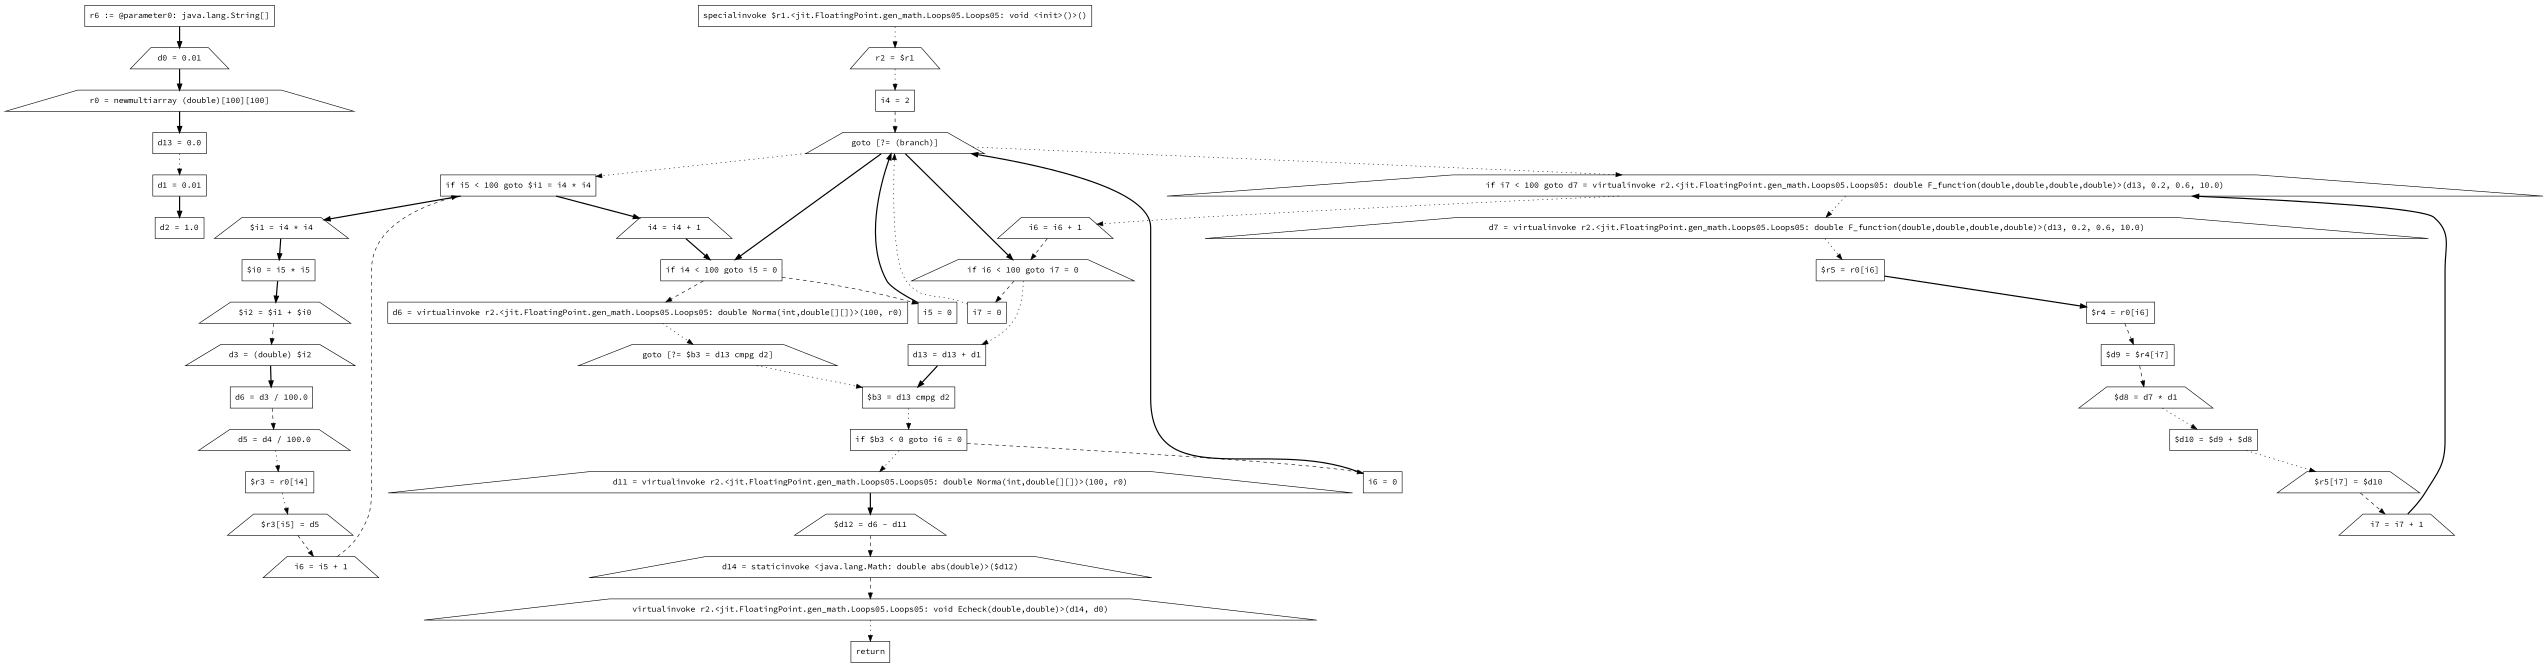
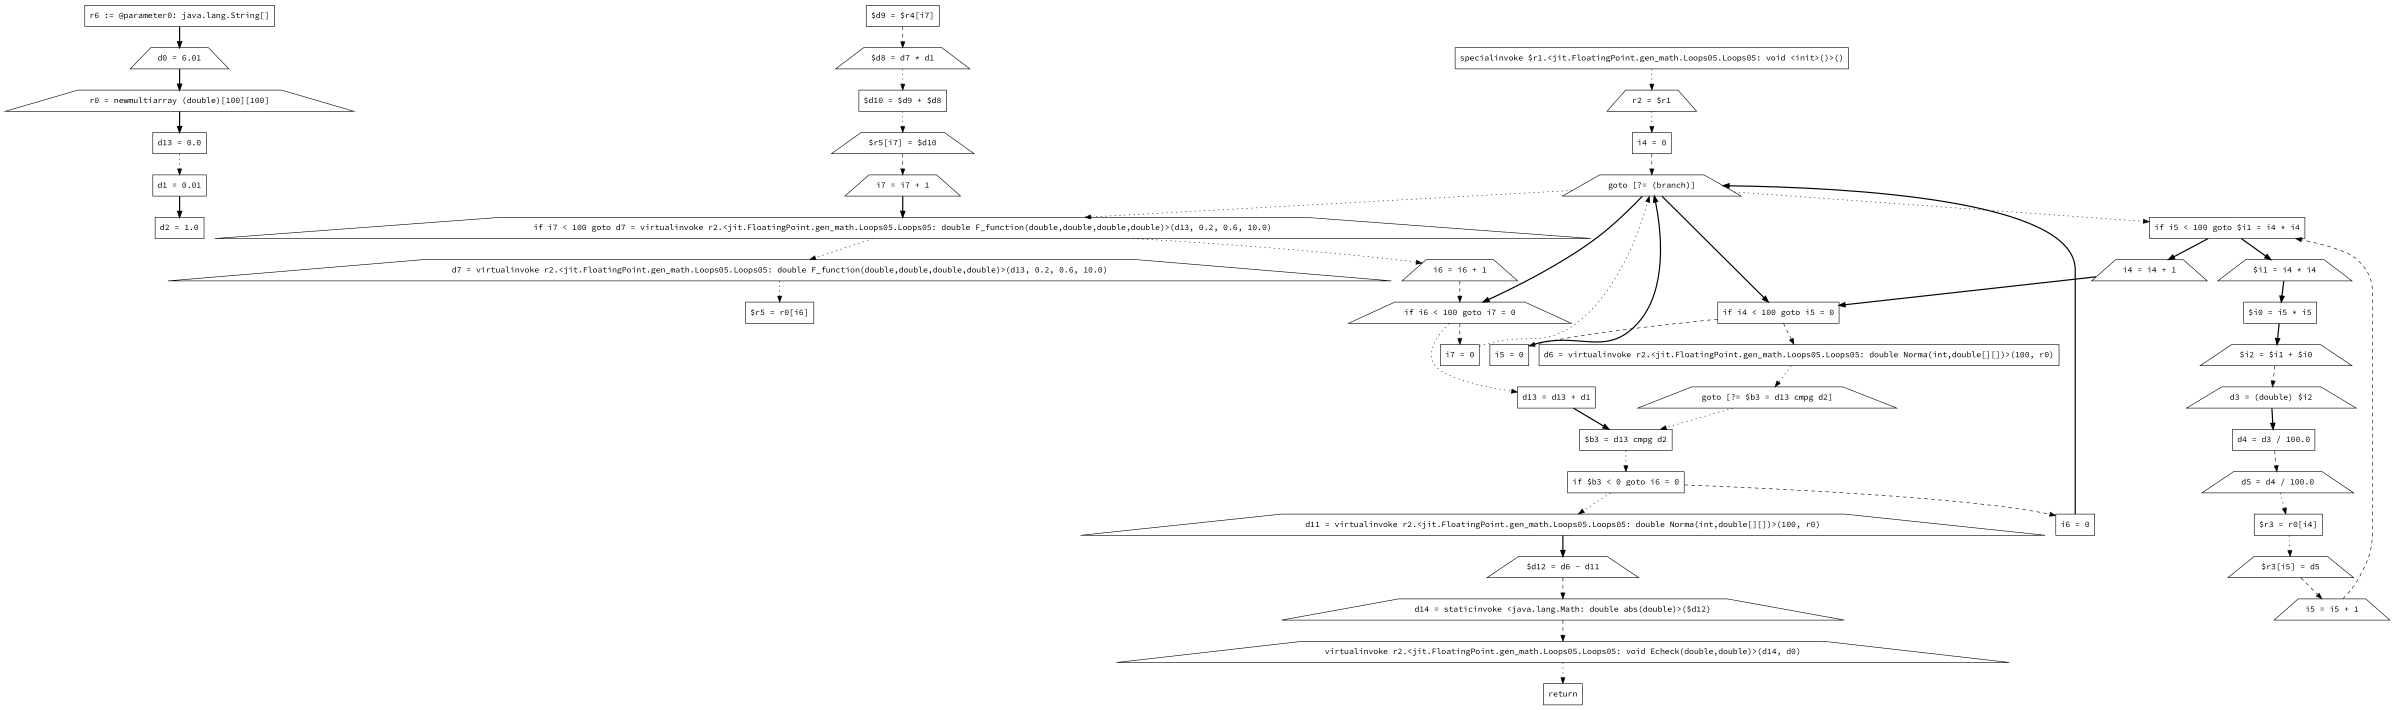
(180, 58) -> (180, 58)
(895, 101) -> (1652, 143)
(2121, 313) -> none
(271, 398) -> (2274, 440)
(321, 567) -> (2332, 610)
